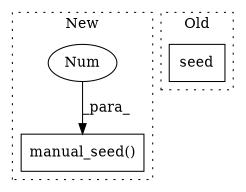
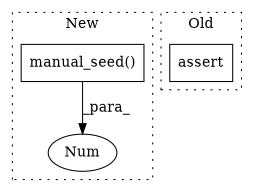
(197, 63) -> (201, 63)
(83, 103) -> (83, 103)
